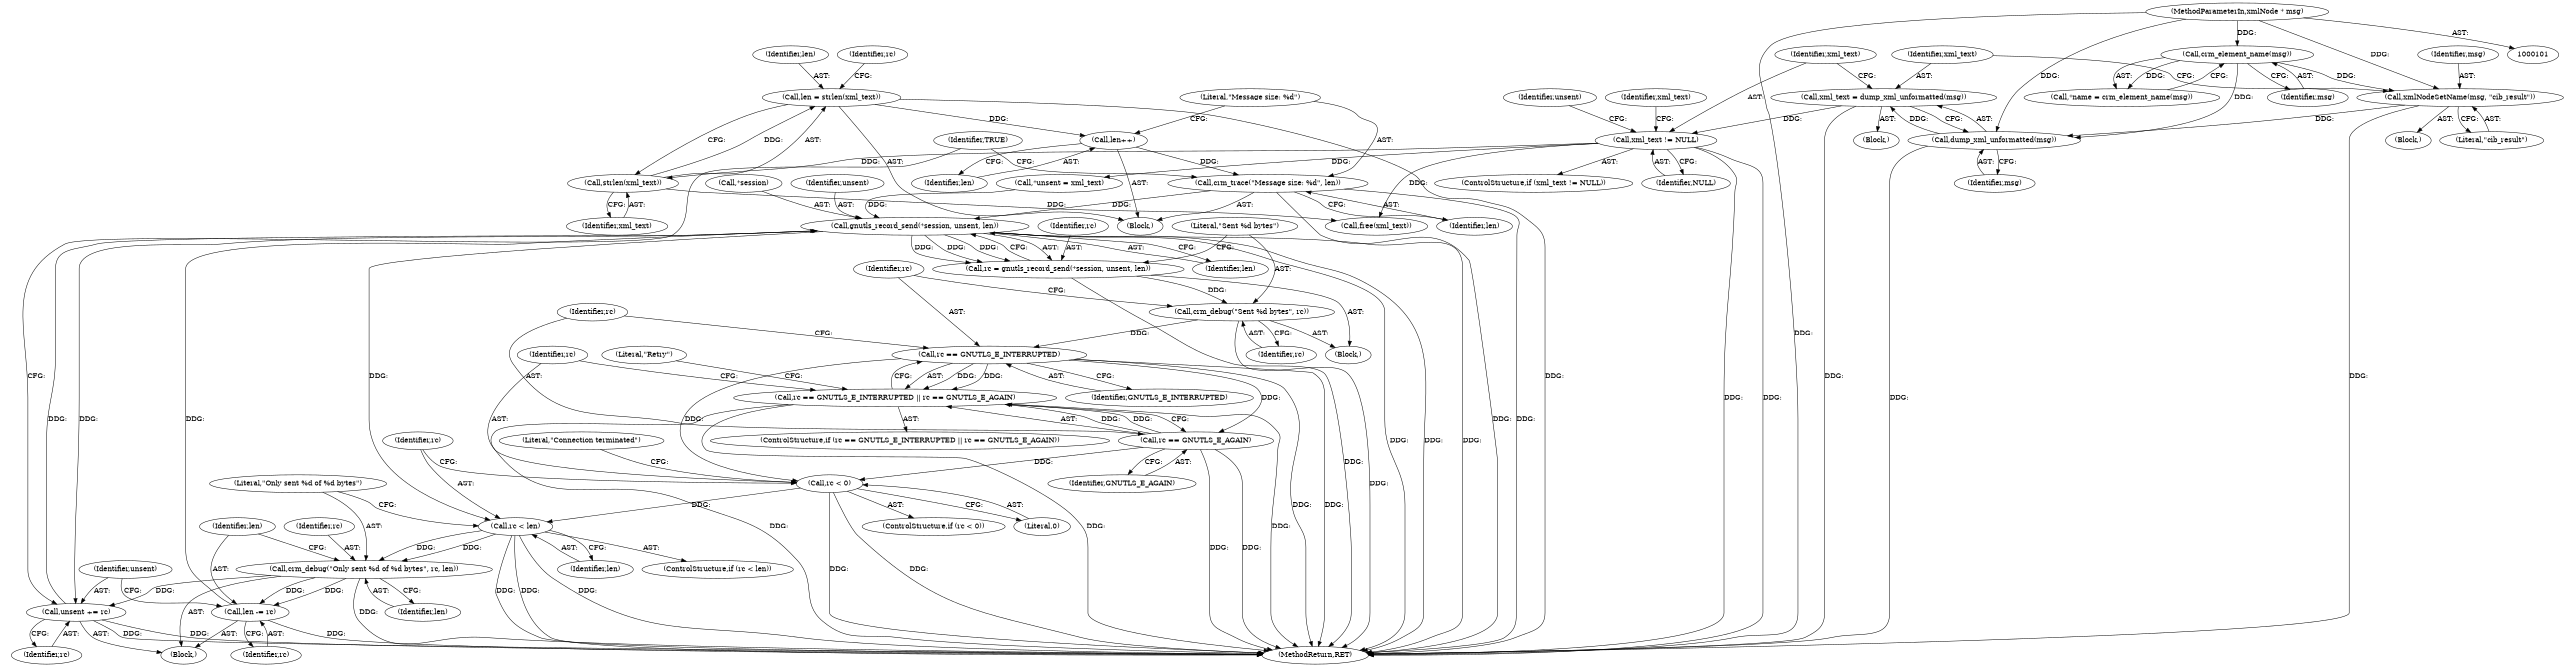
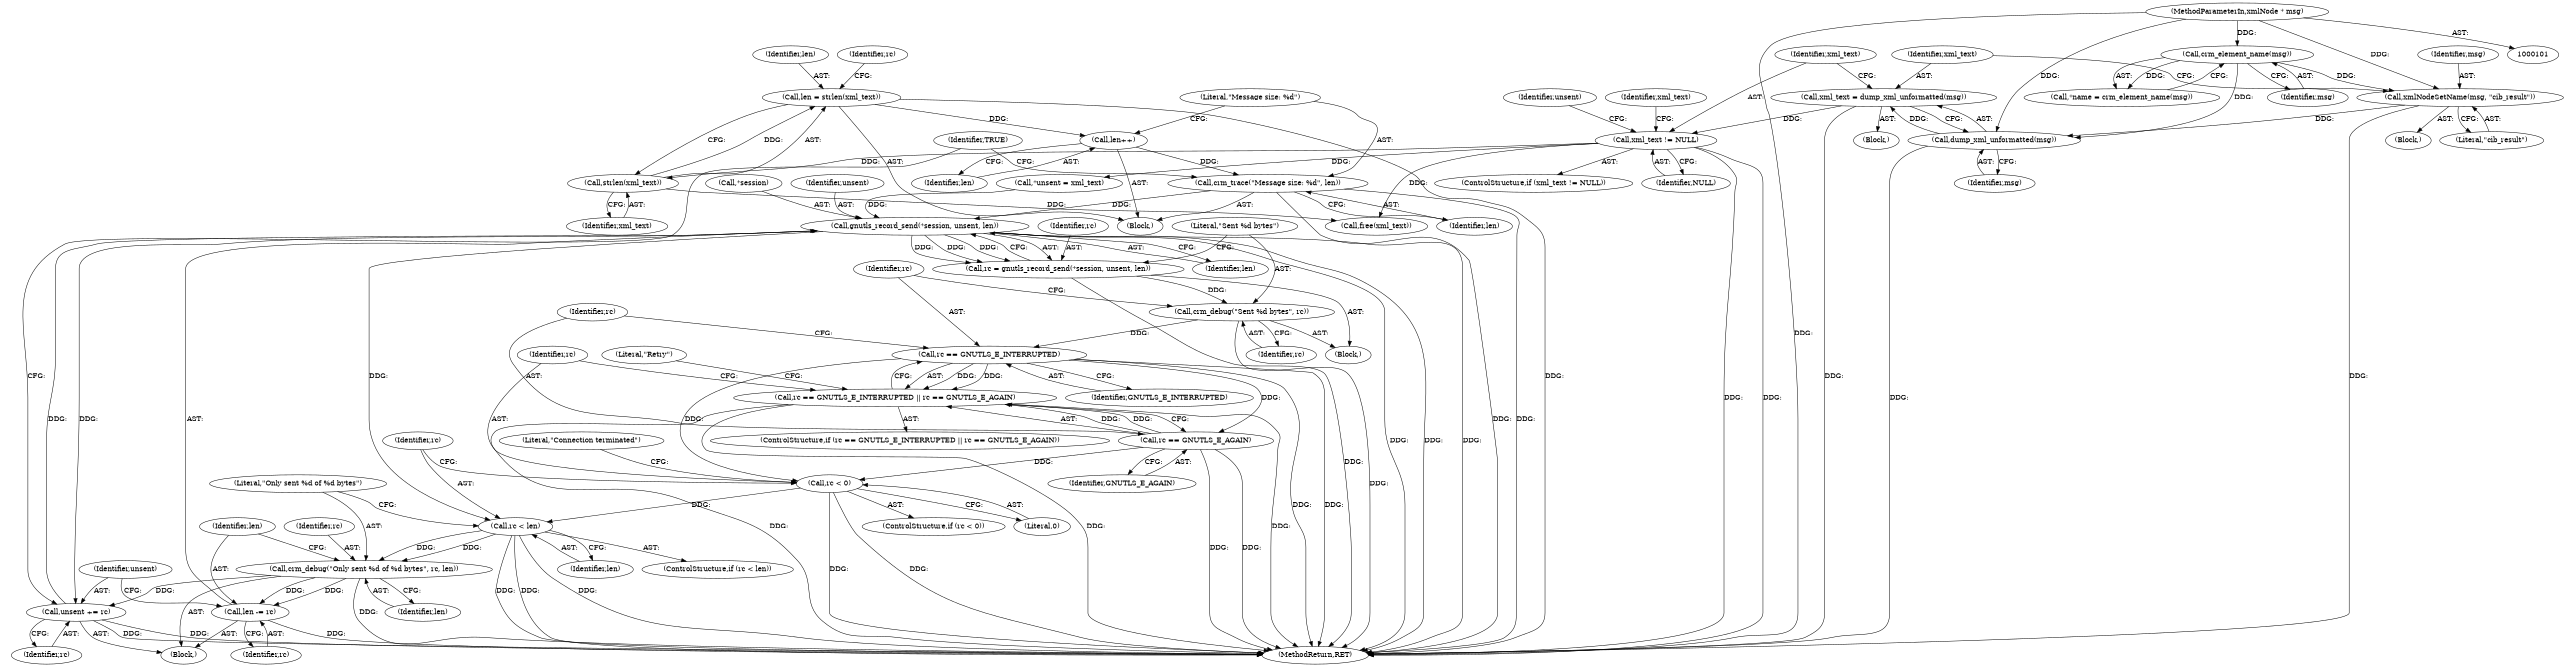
(196, 419) -> (196, 419)
